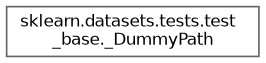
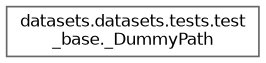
(133, 32) -> (133, 32)
